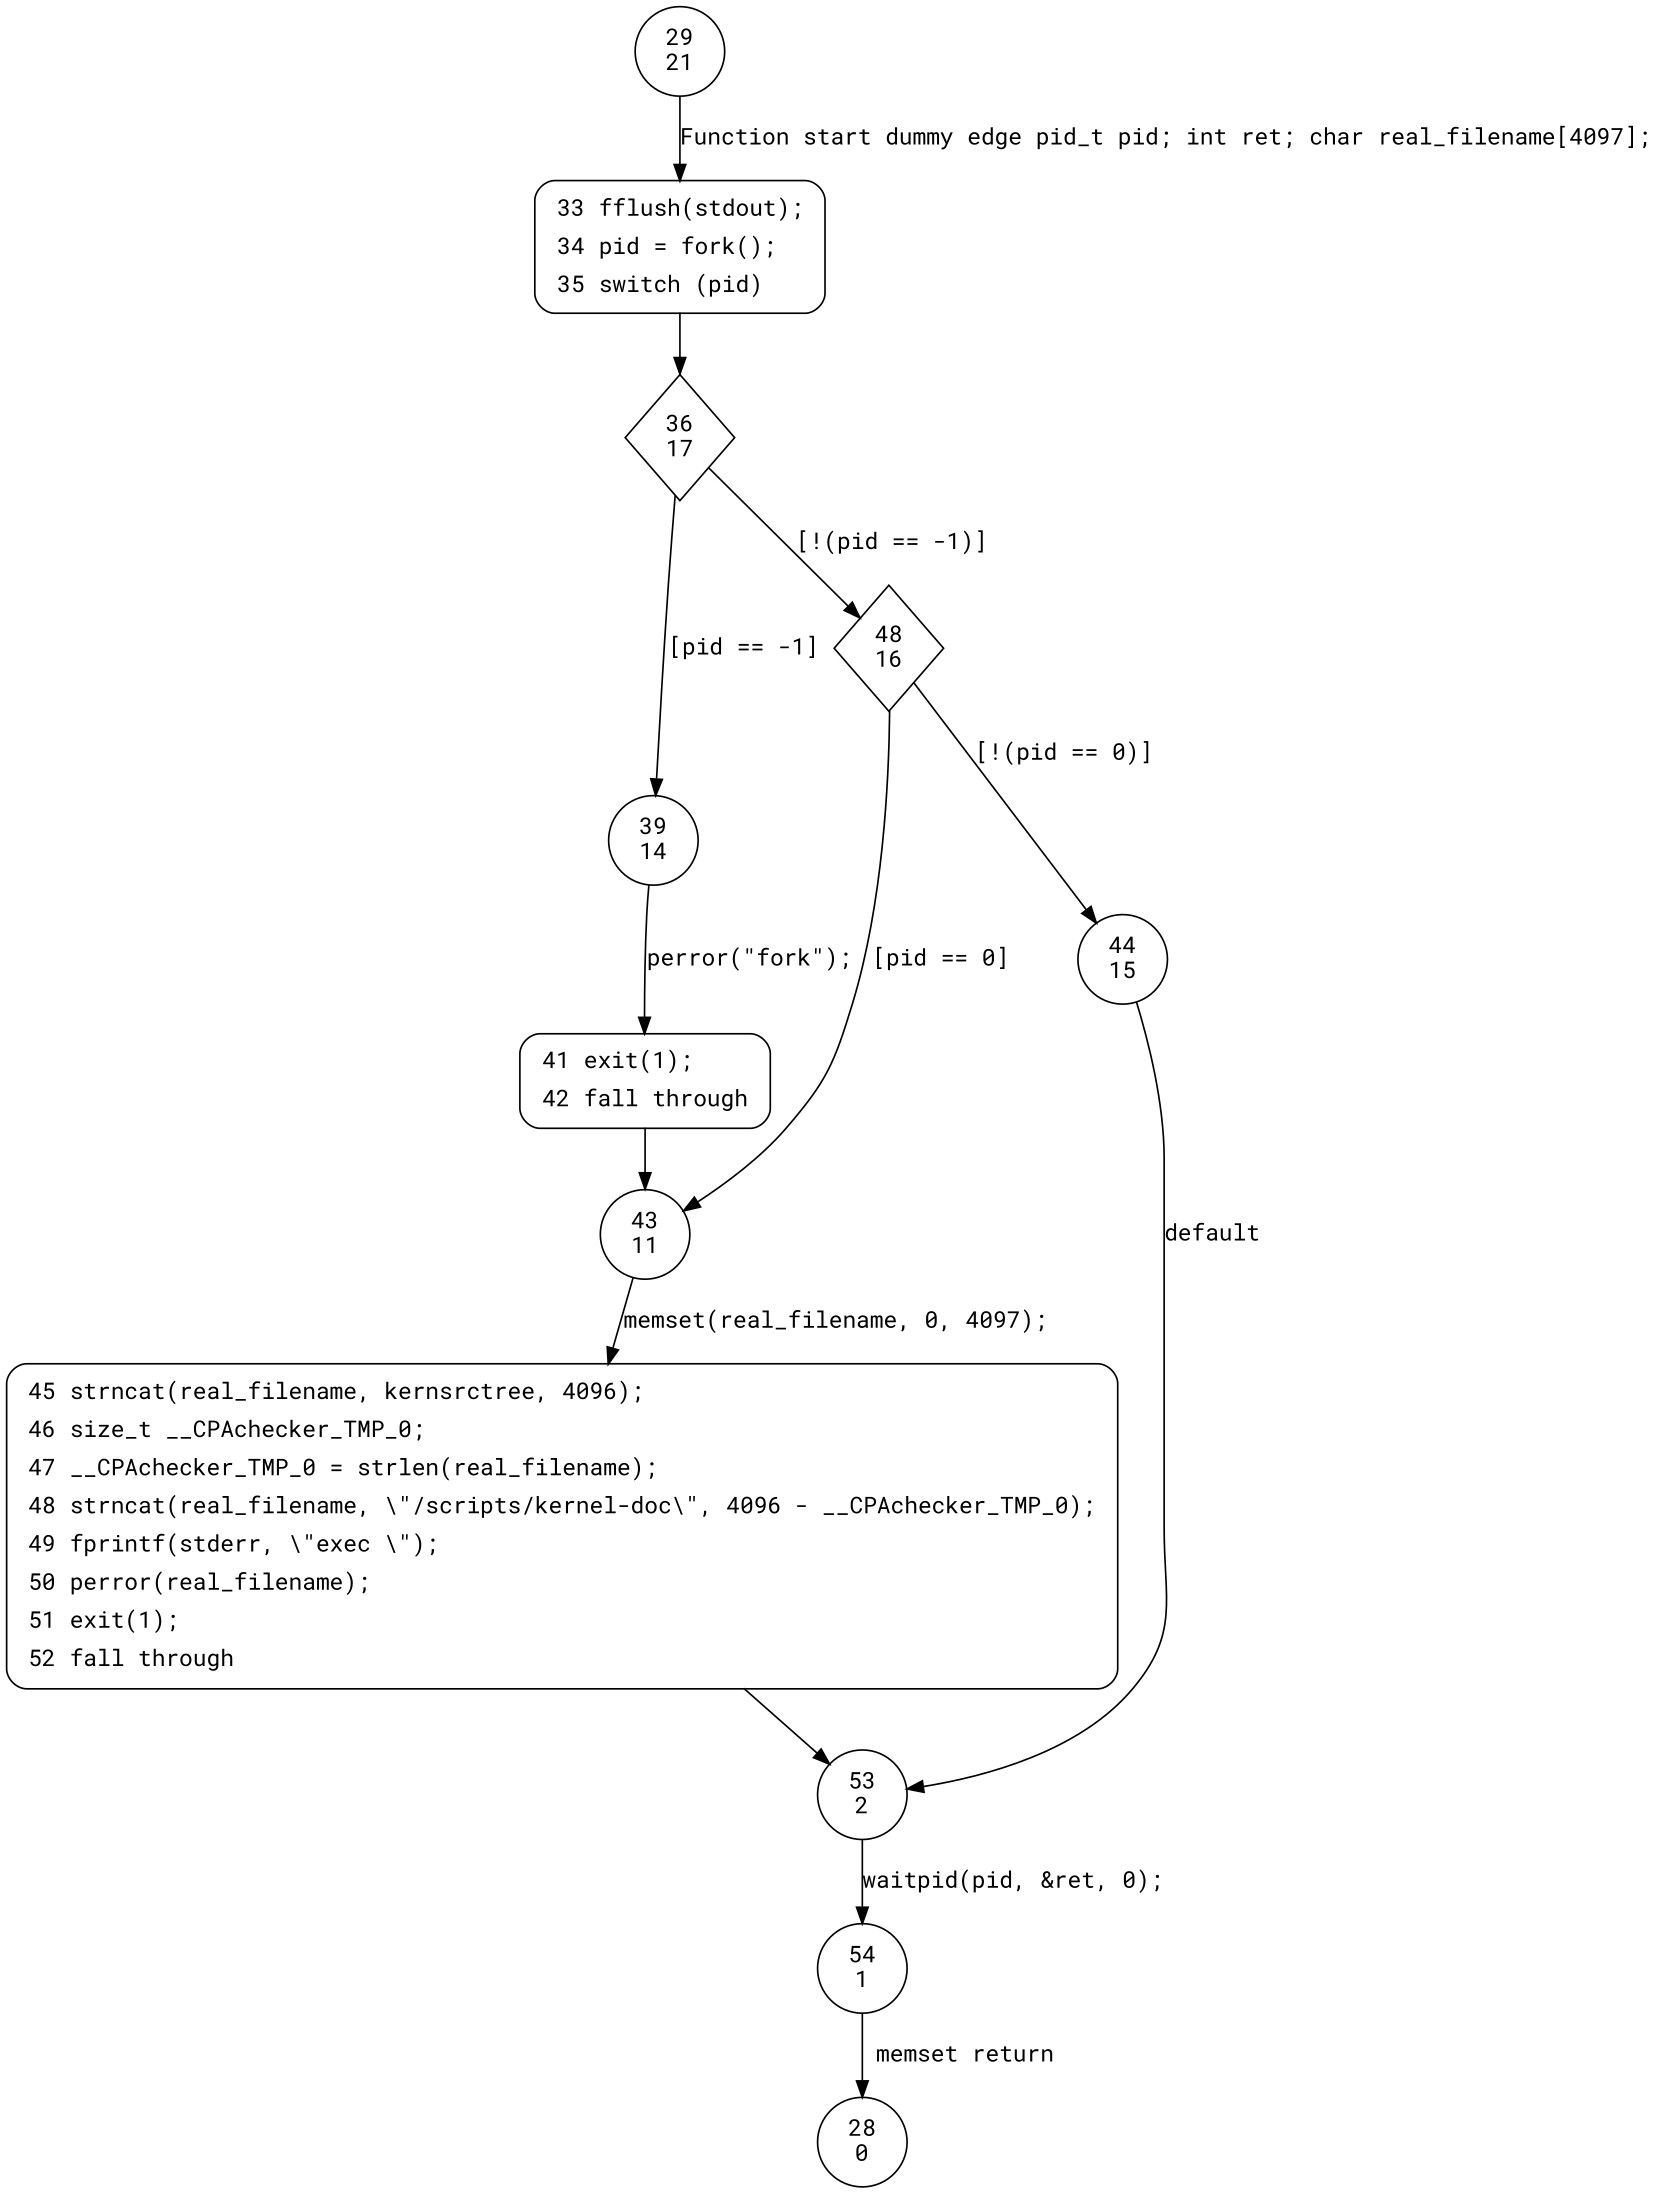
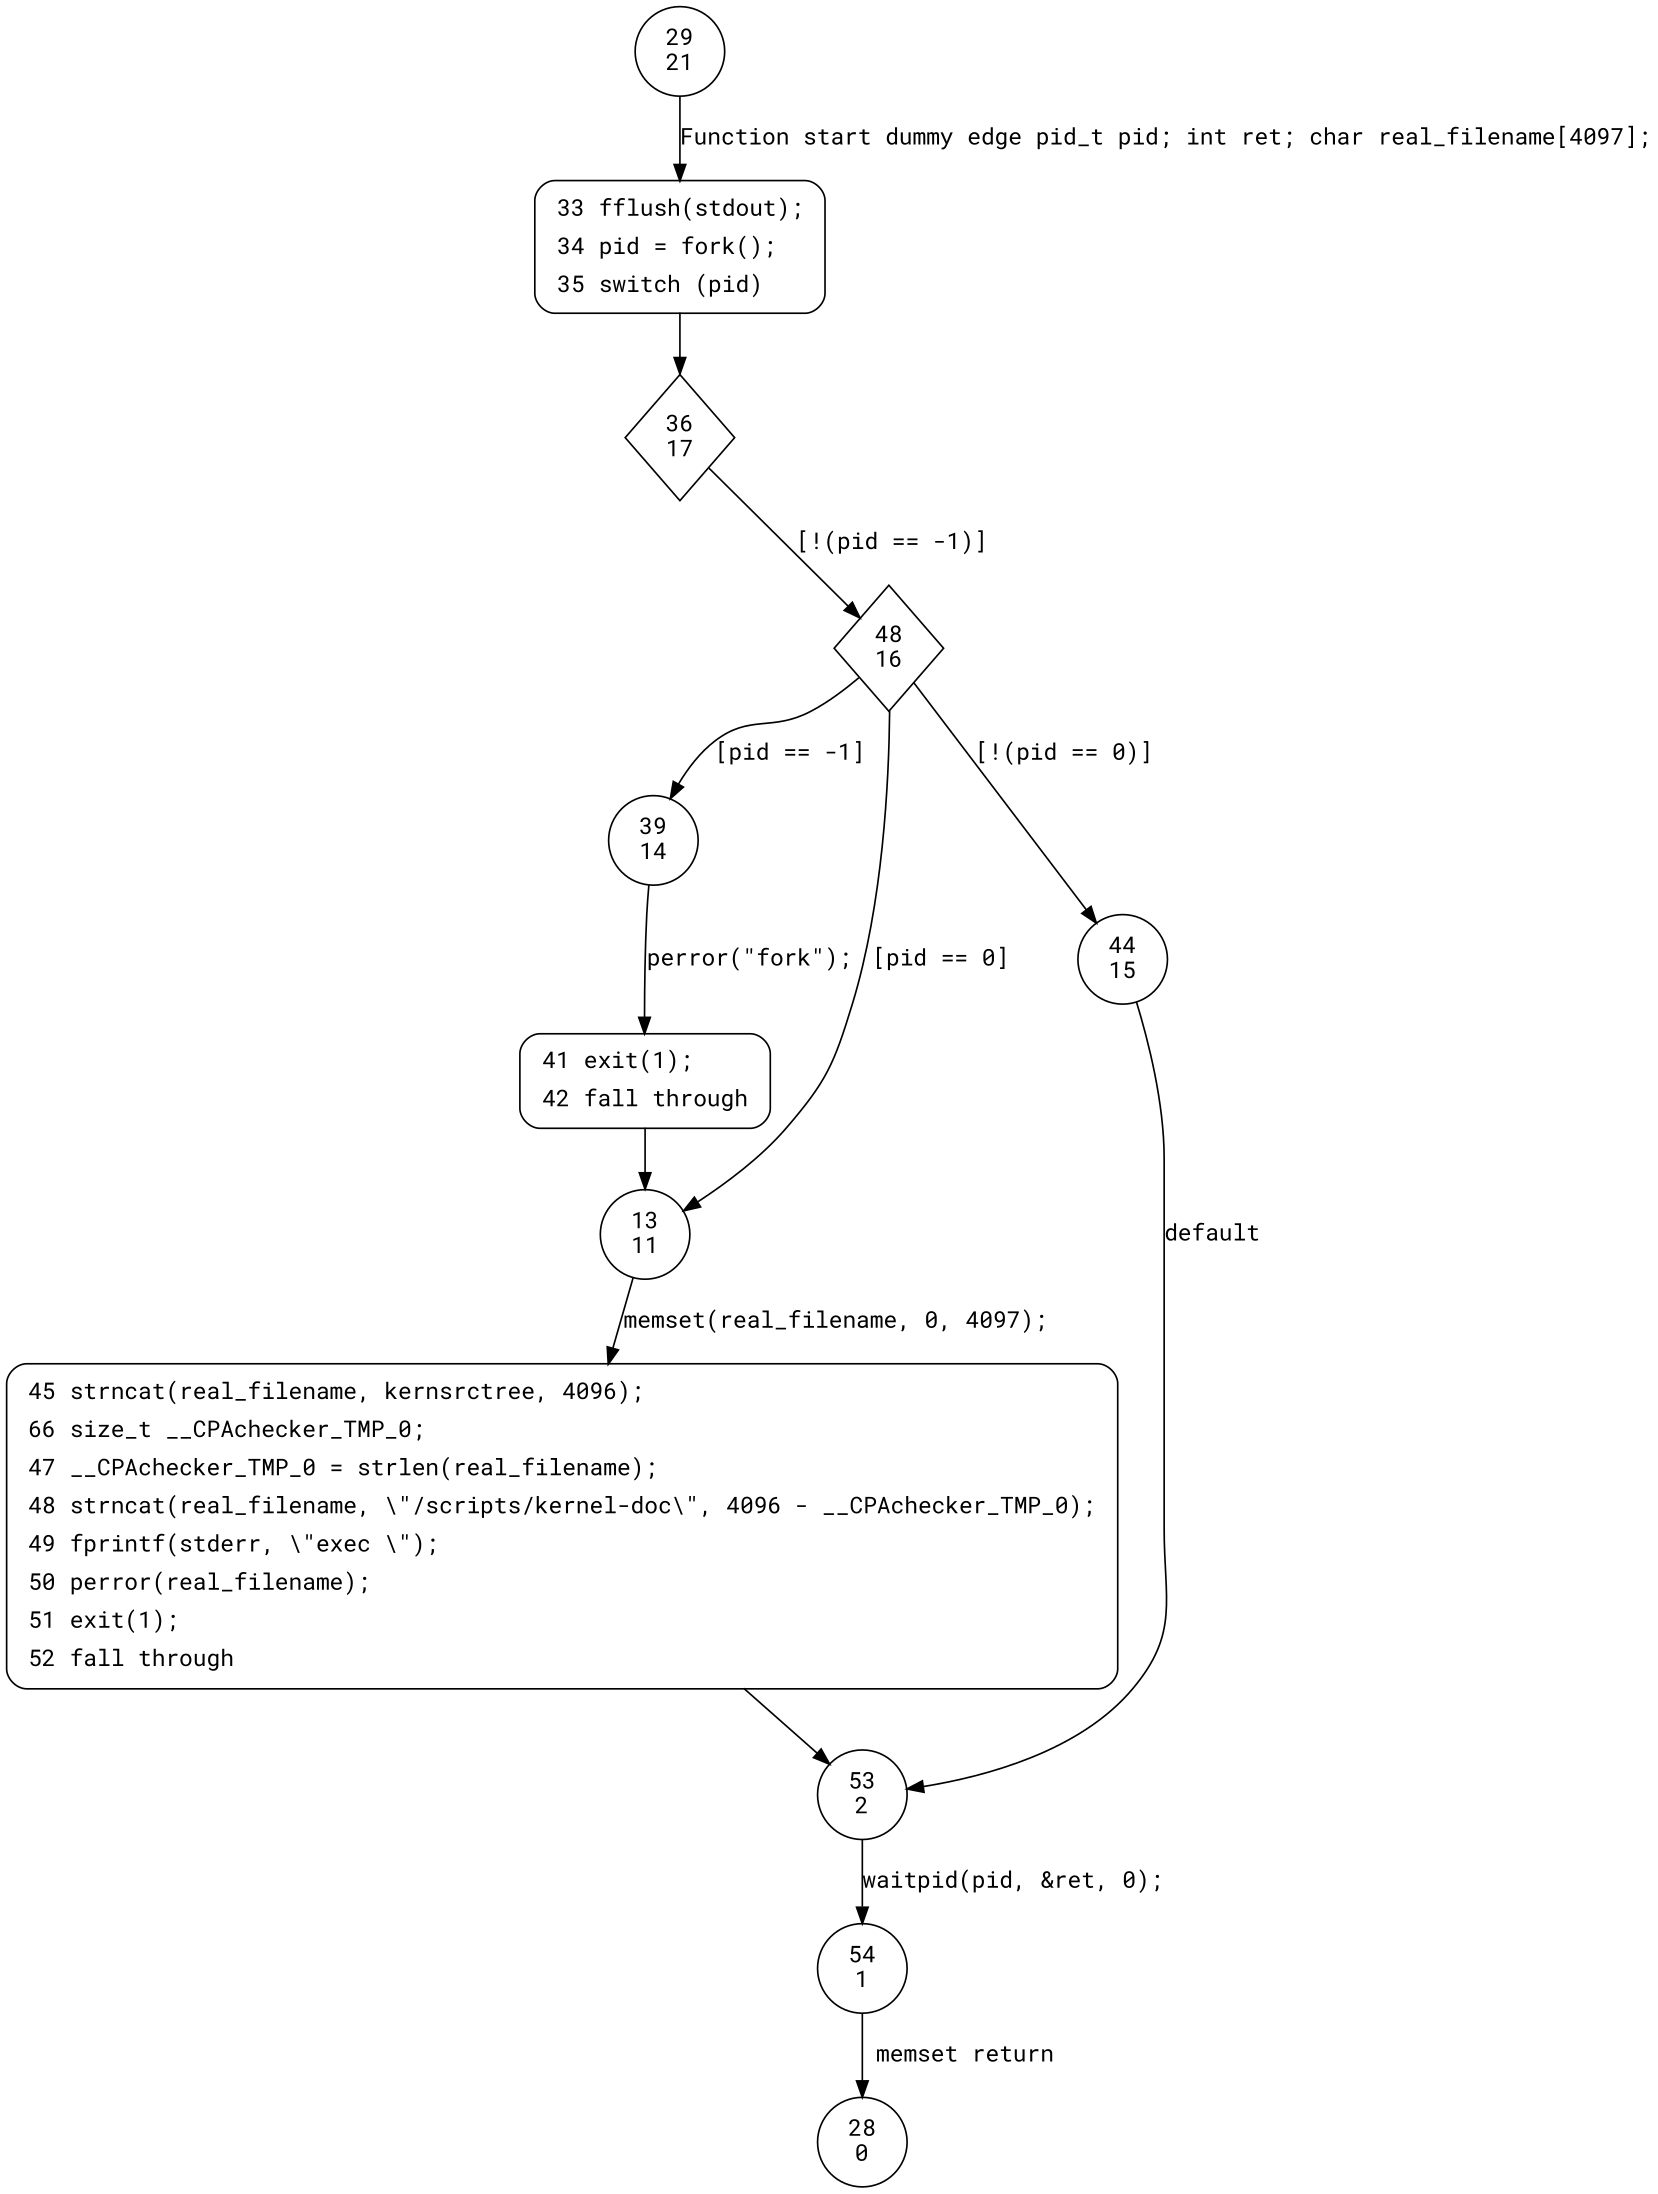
(665, 637) -> (763, 724)
(645, 1234) -> (645, 1234)
(42, 1430) -> (42, 1430)
